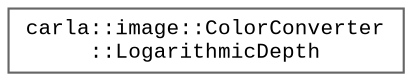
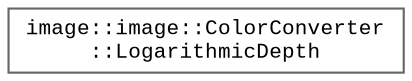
(206, 41) -> (206, 41)
